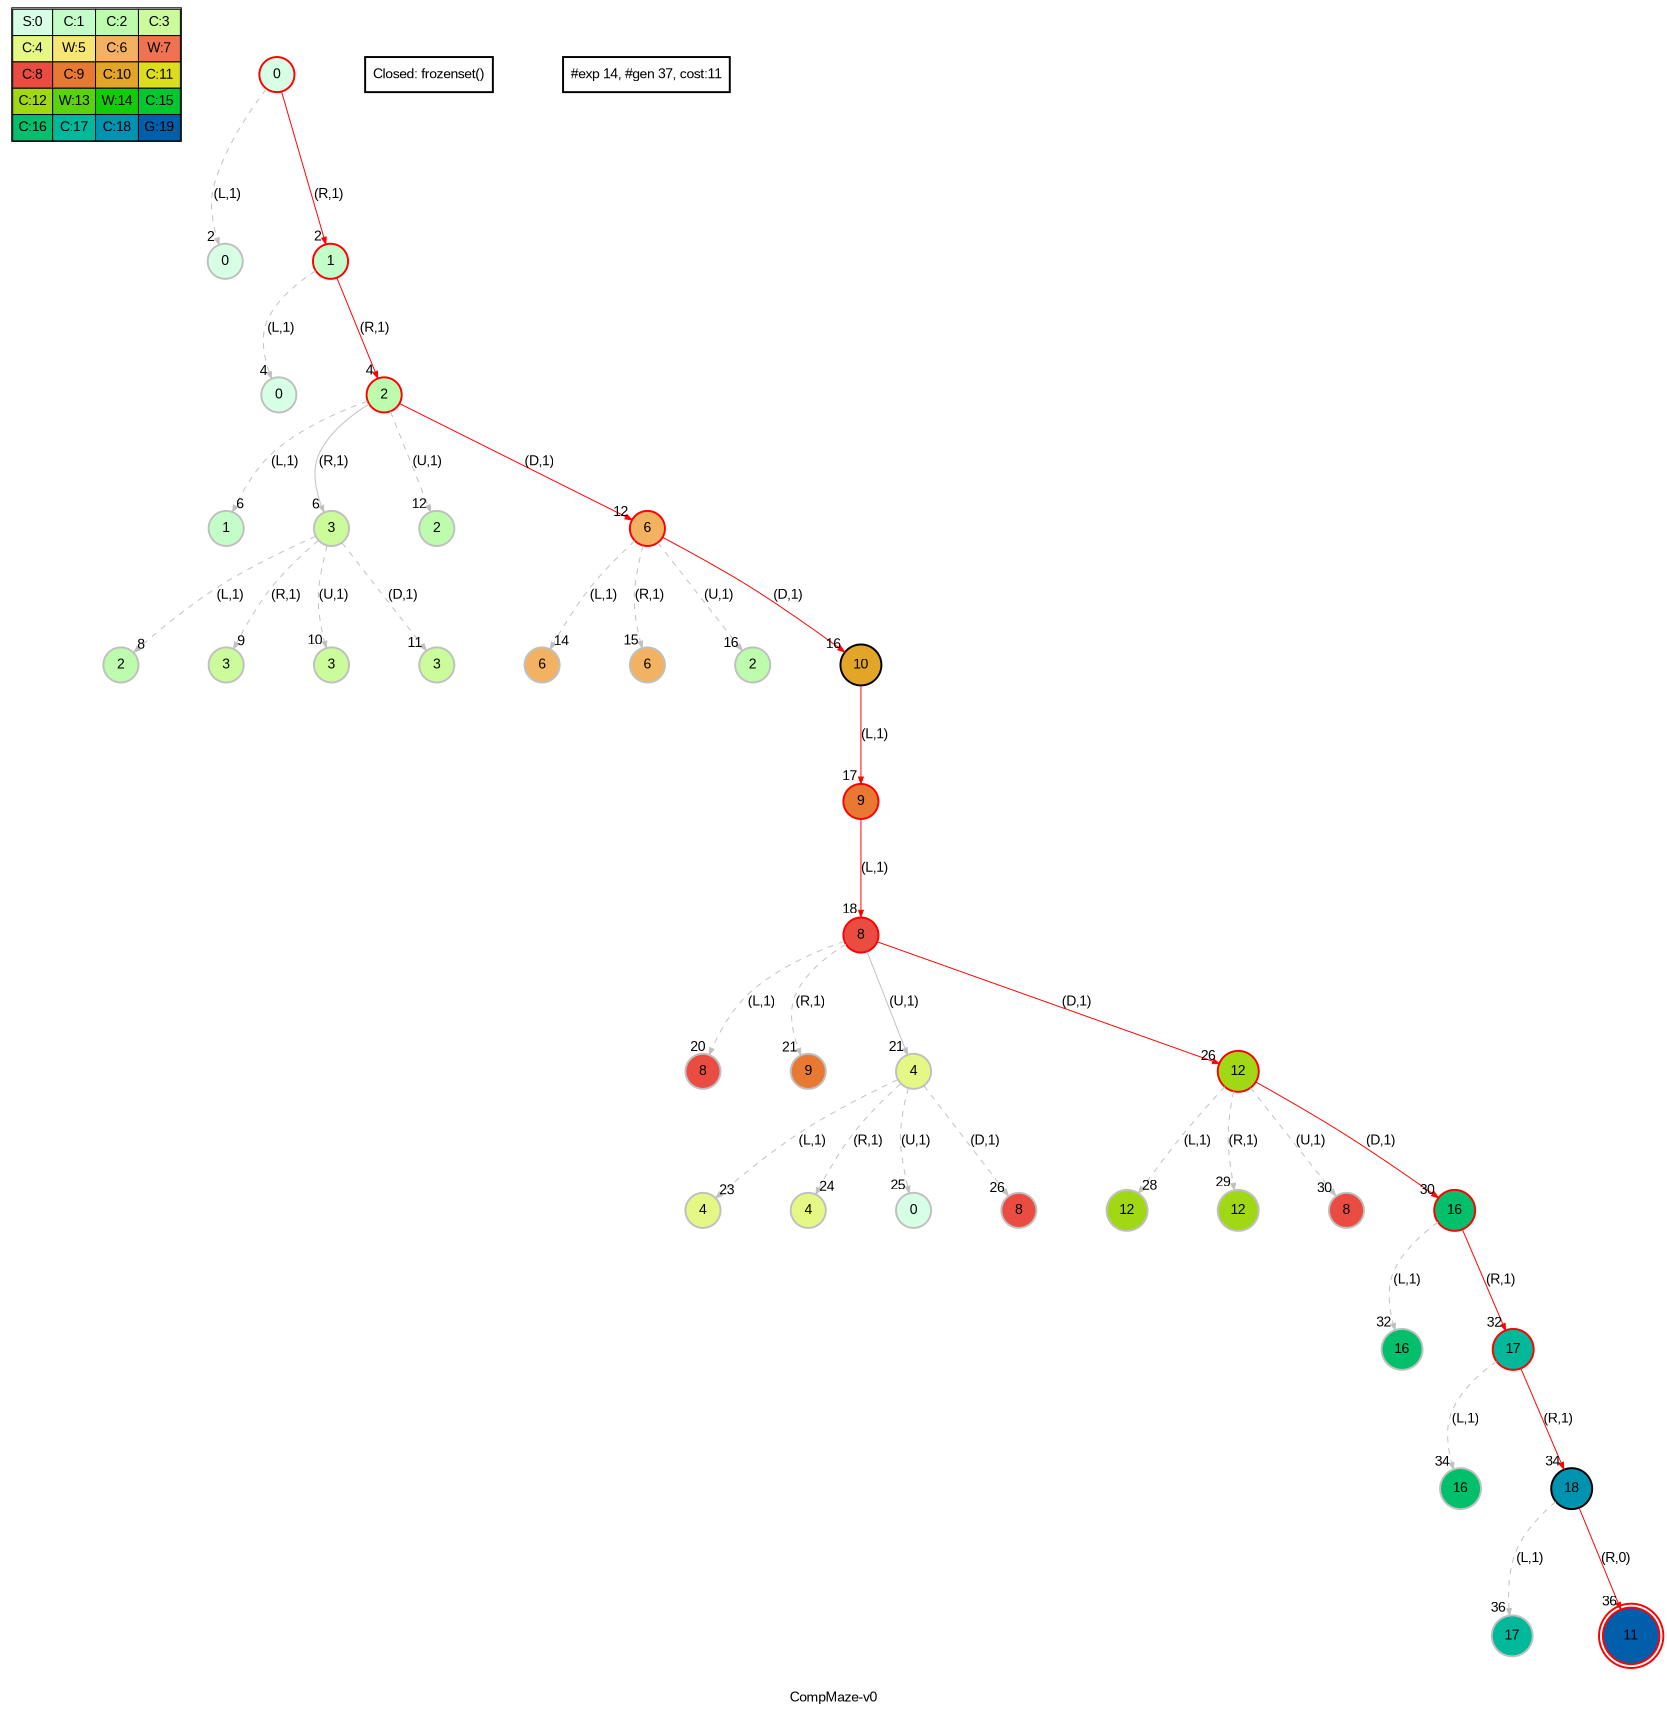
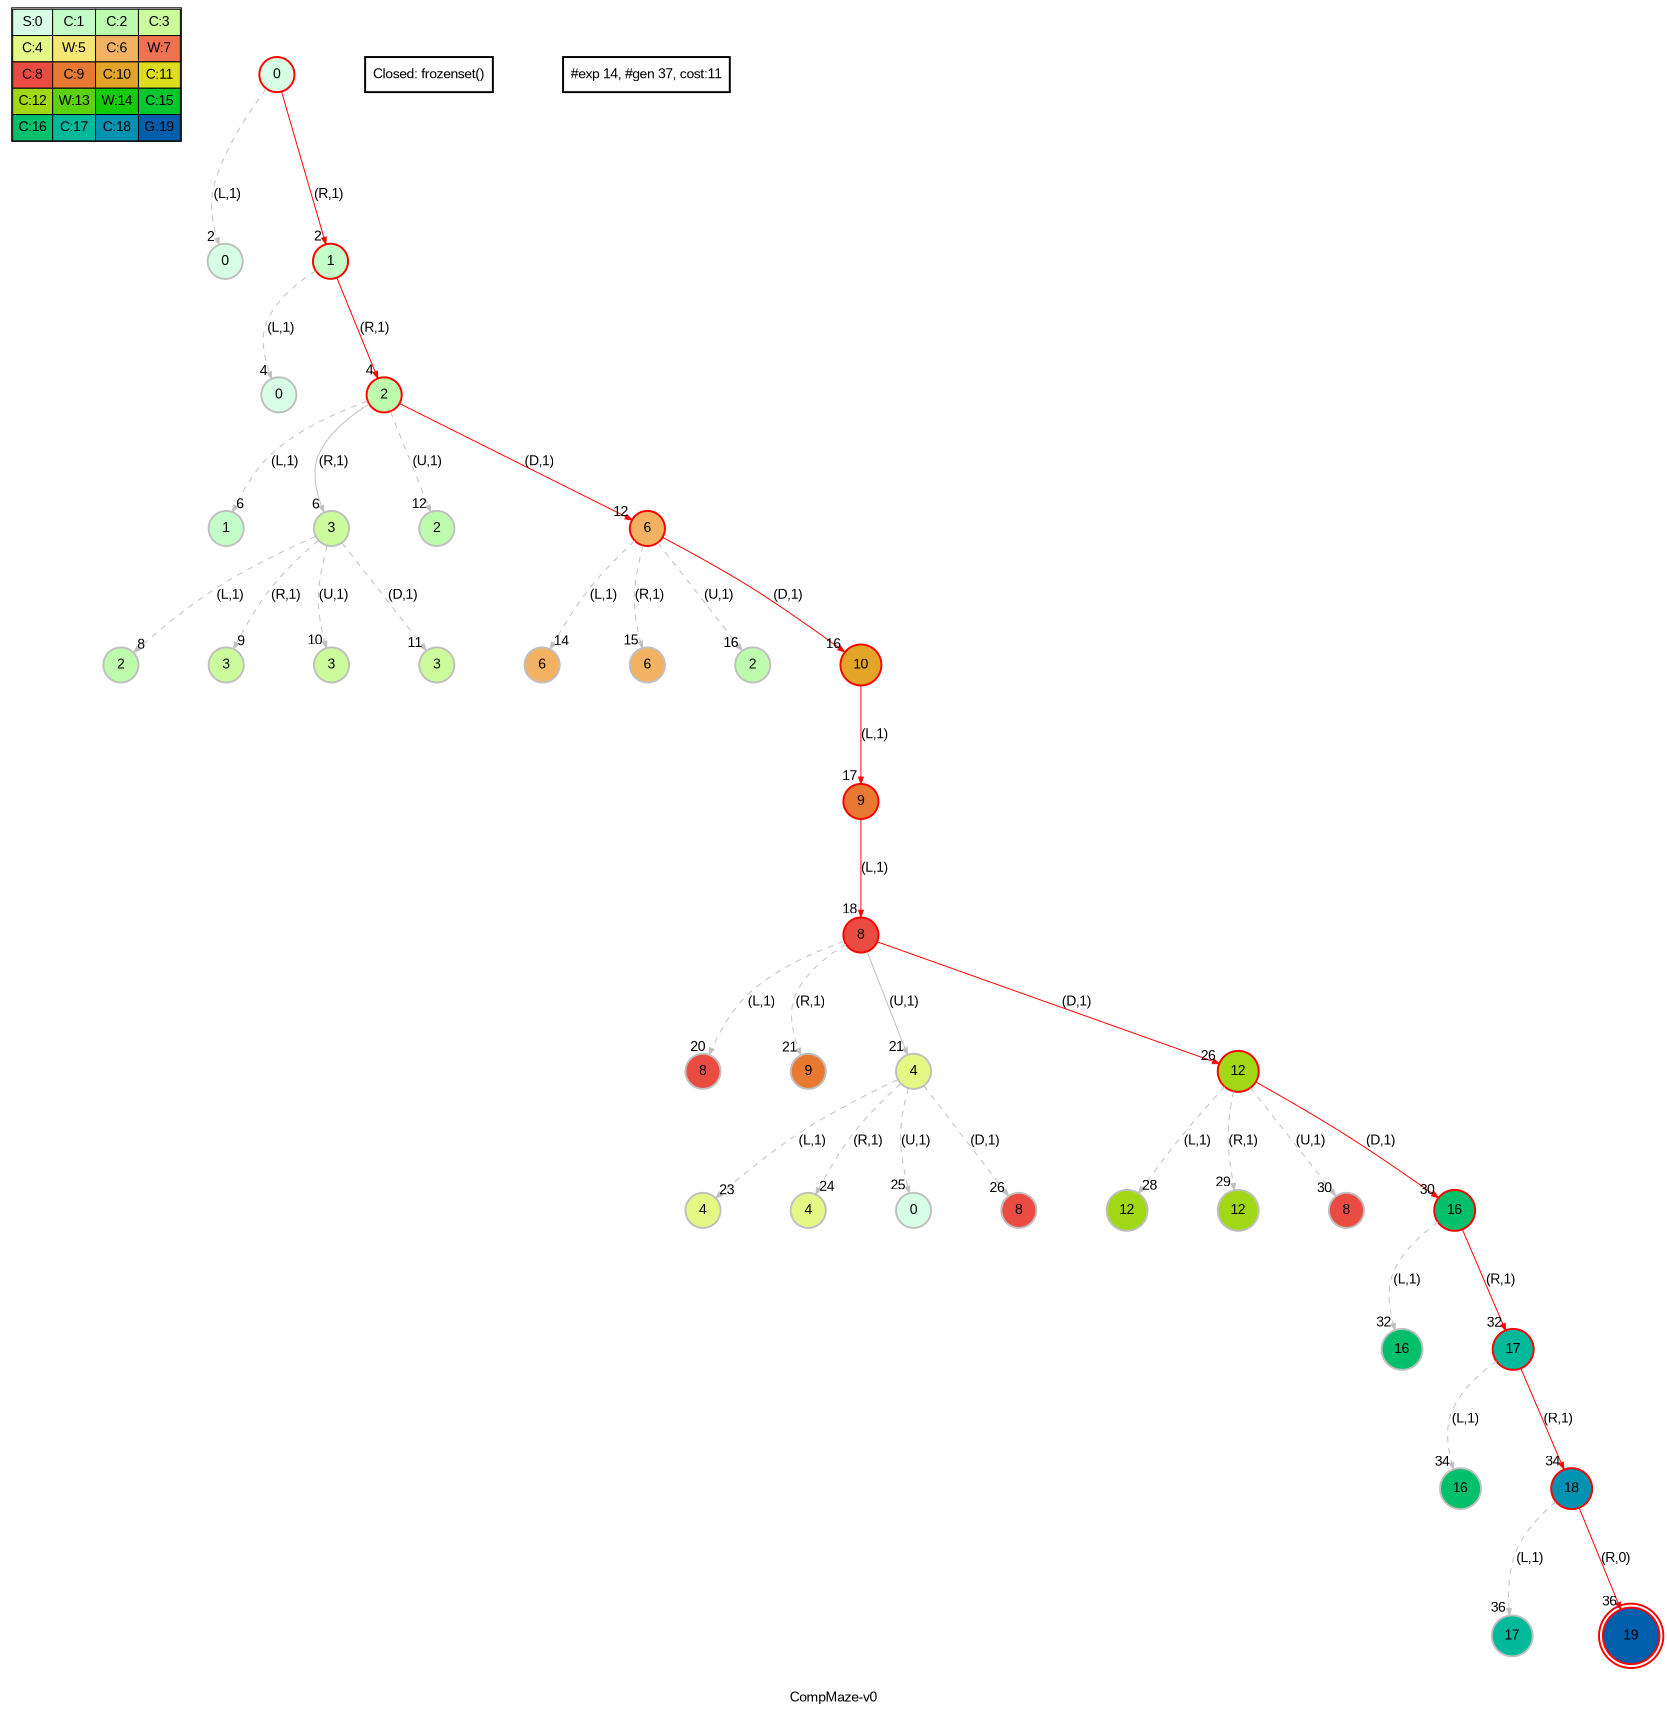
(861, 665) -> (861, 665)
(1572, 1489) -> (1572, 1489)
(1631, 1636) -> (1631, 1636)
